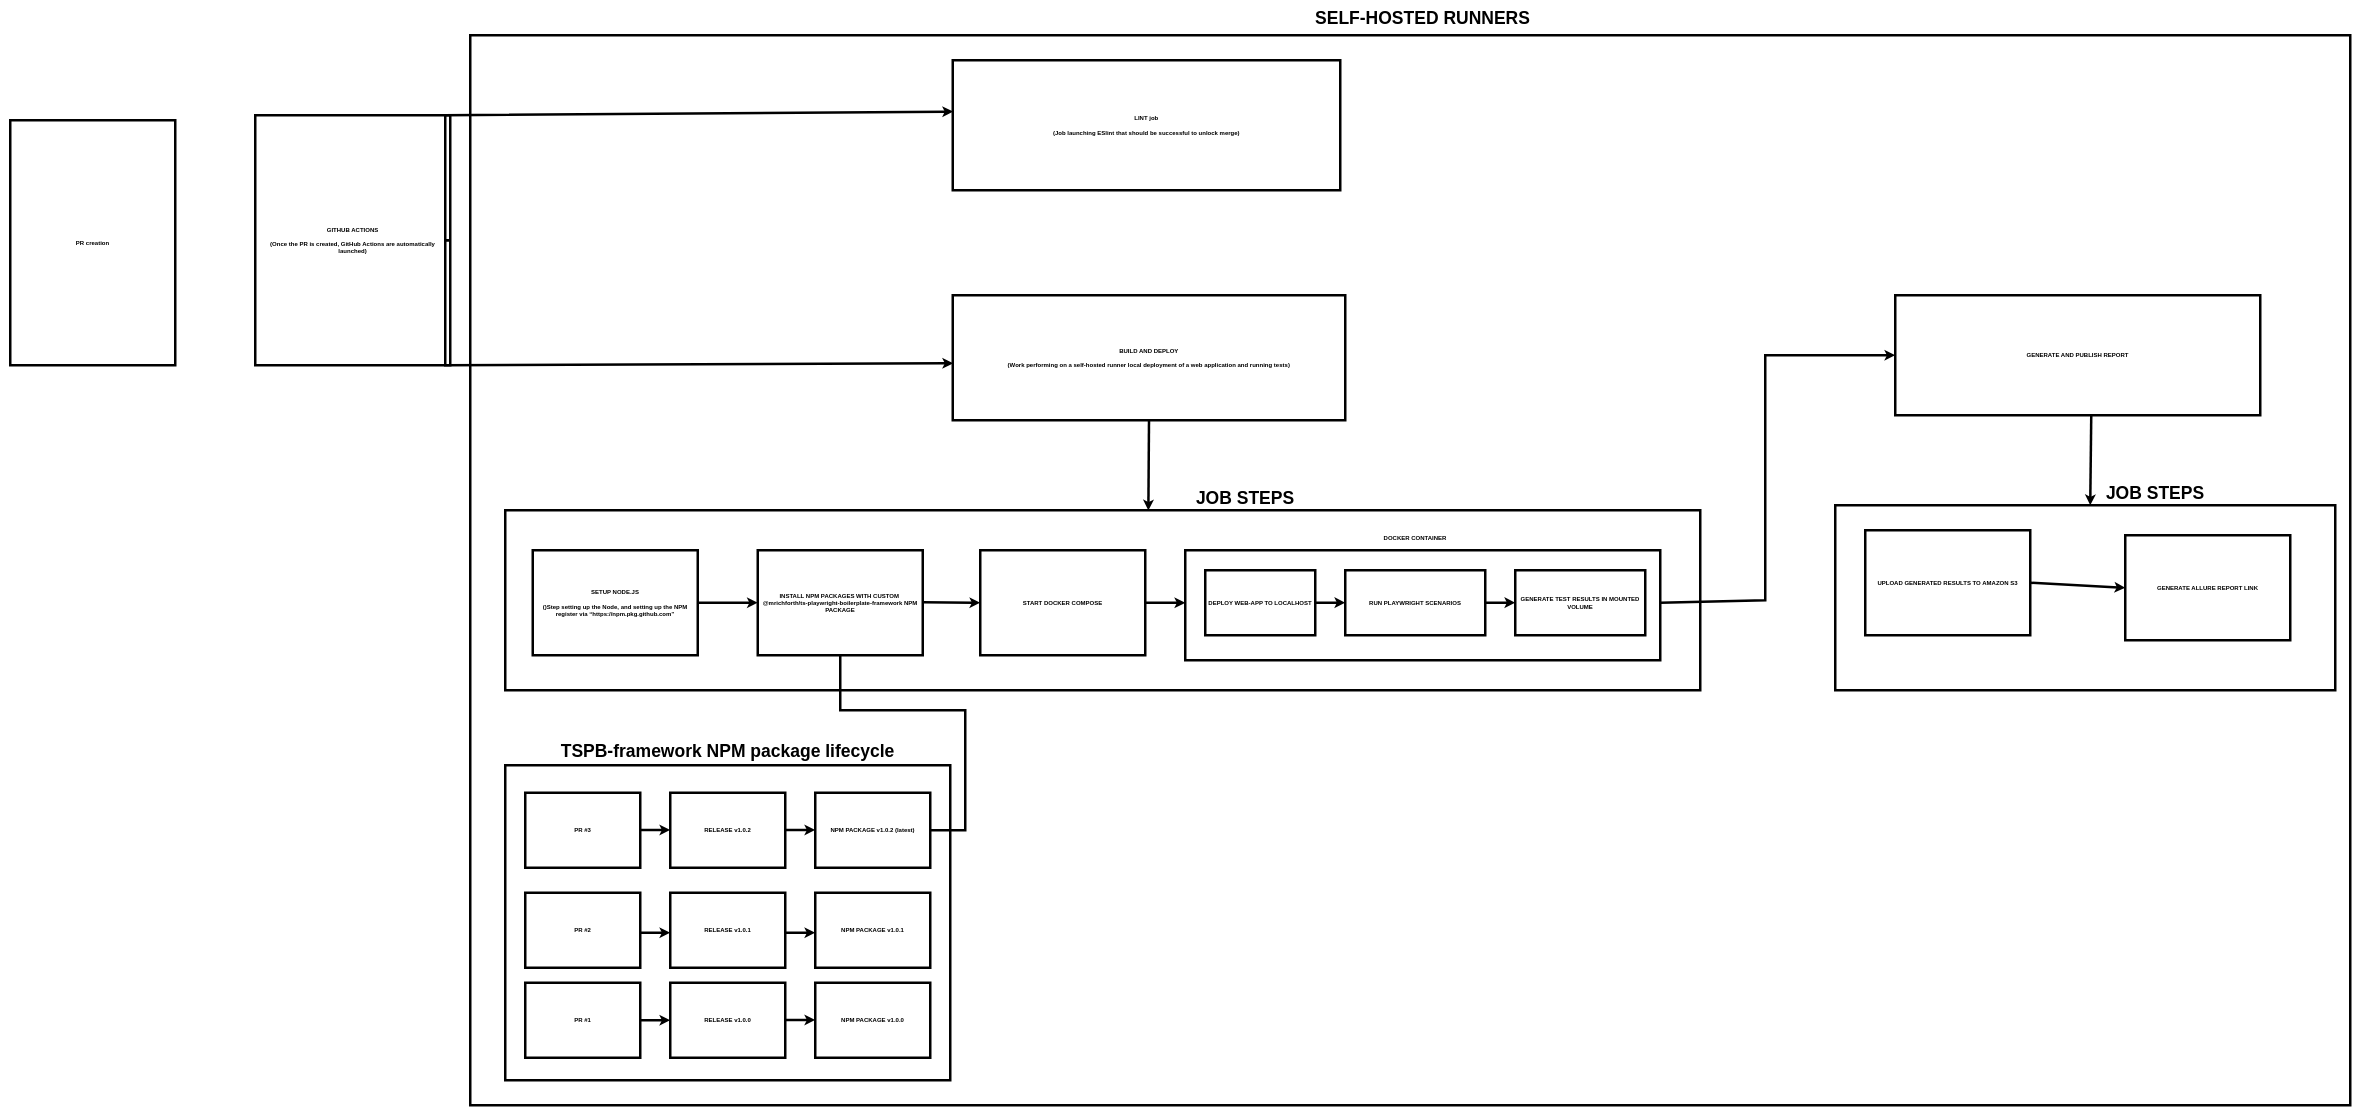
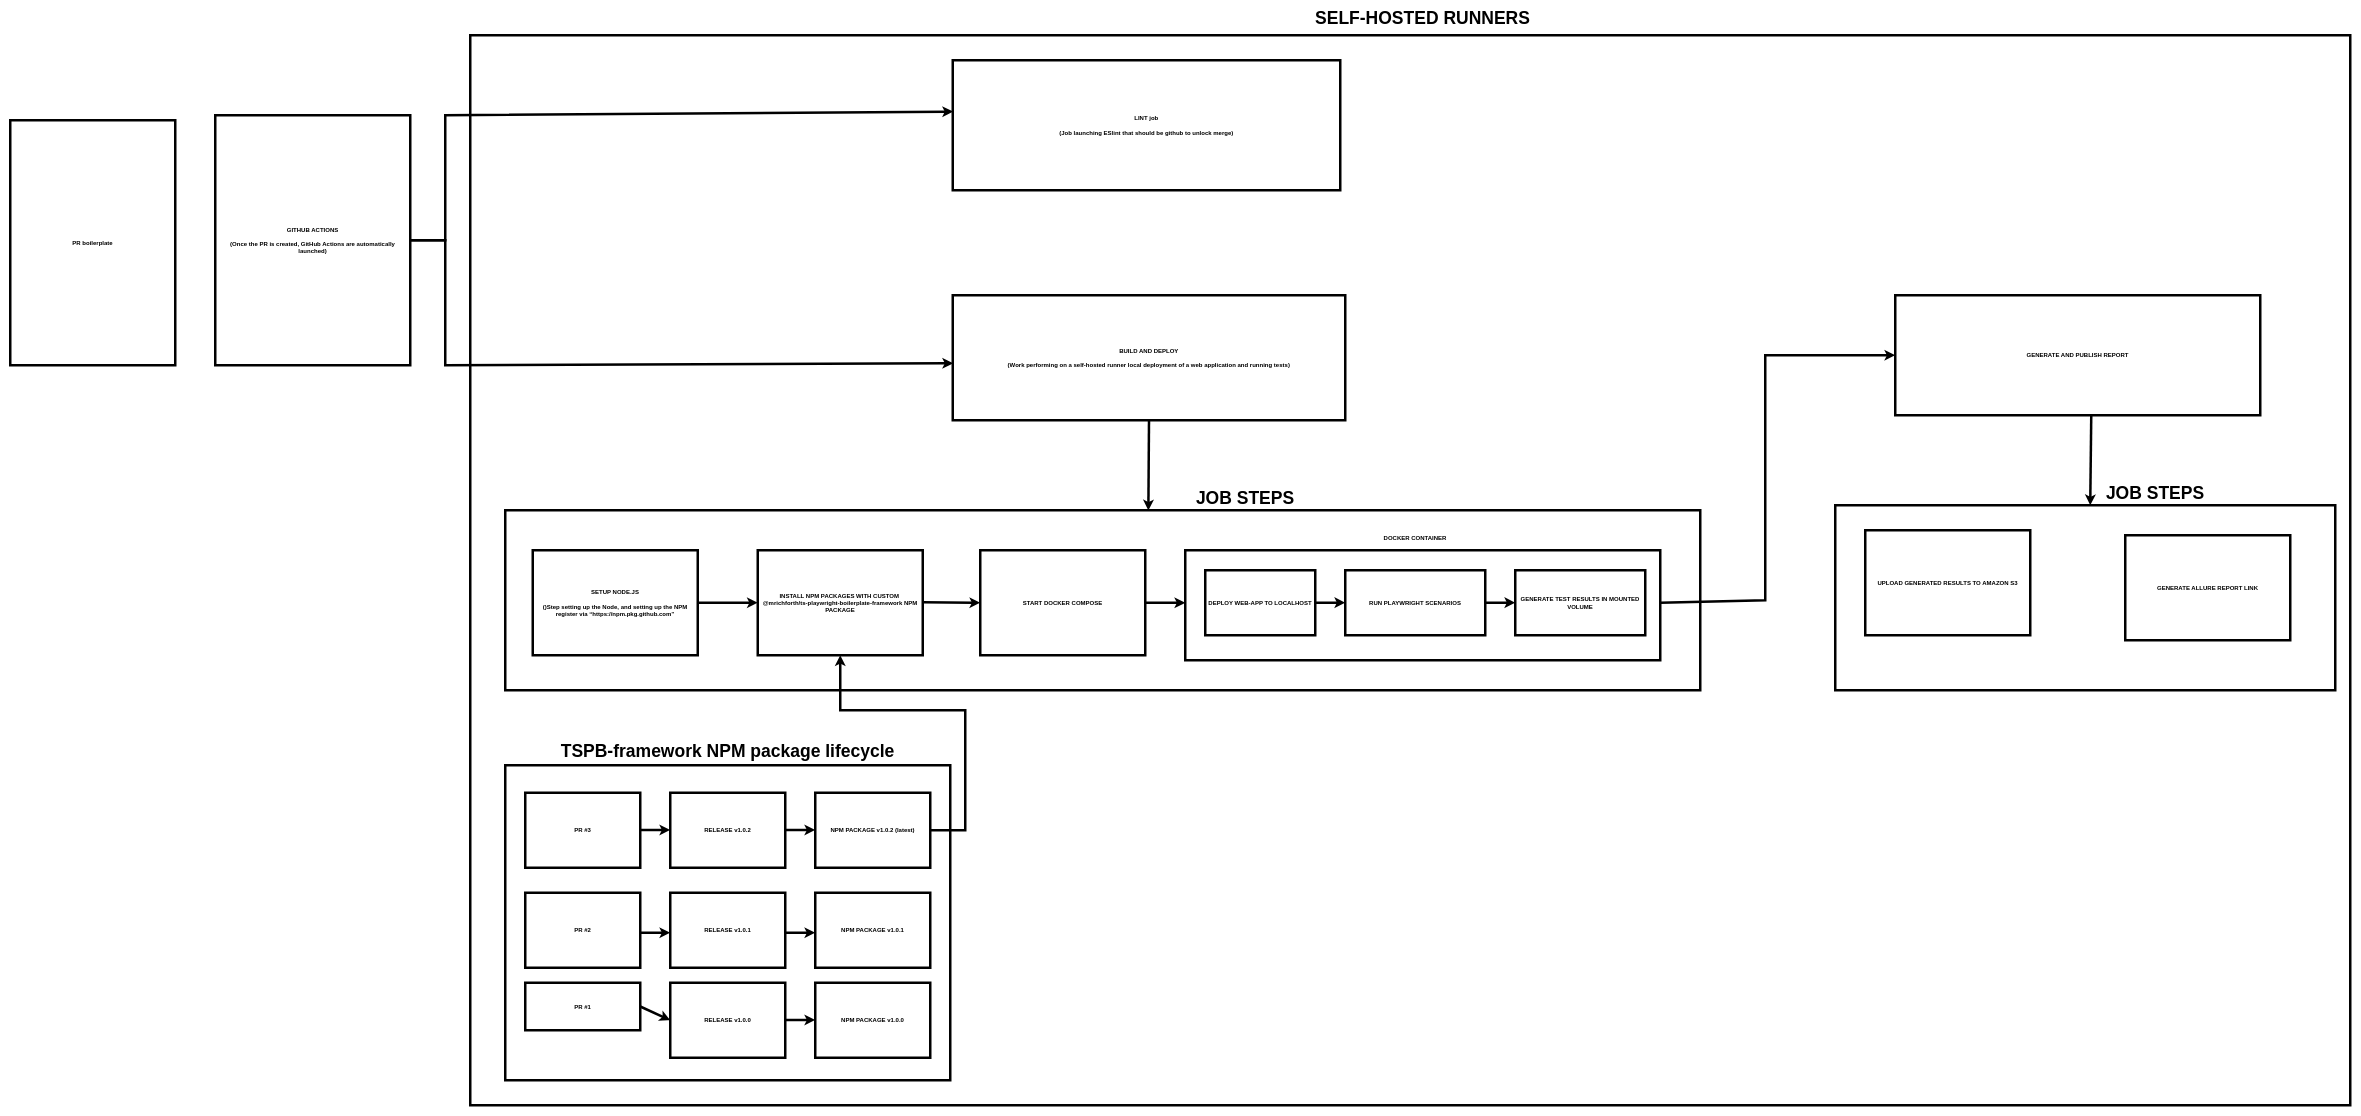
(1147, 125) -> (1147, 125)
(353, 240) -> (313, 240)
(93, 243) -> (93, 243)
(2074, 585) -> none
(840, 662) -> (840, 664)
(583, 1020) -> (583, 1007)
